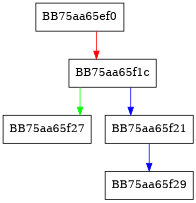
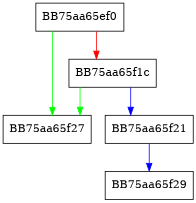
none -> (52, 69)
